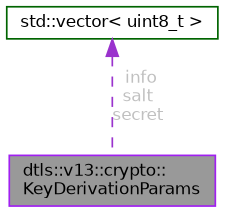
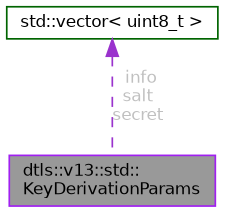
(112, 181) -> (112, 181)
